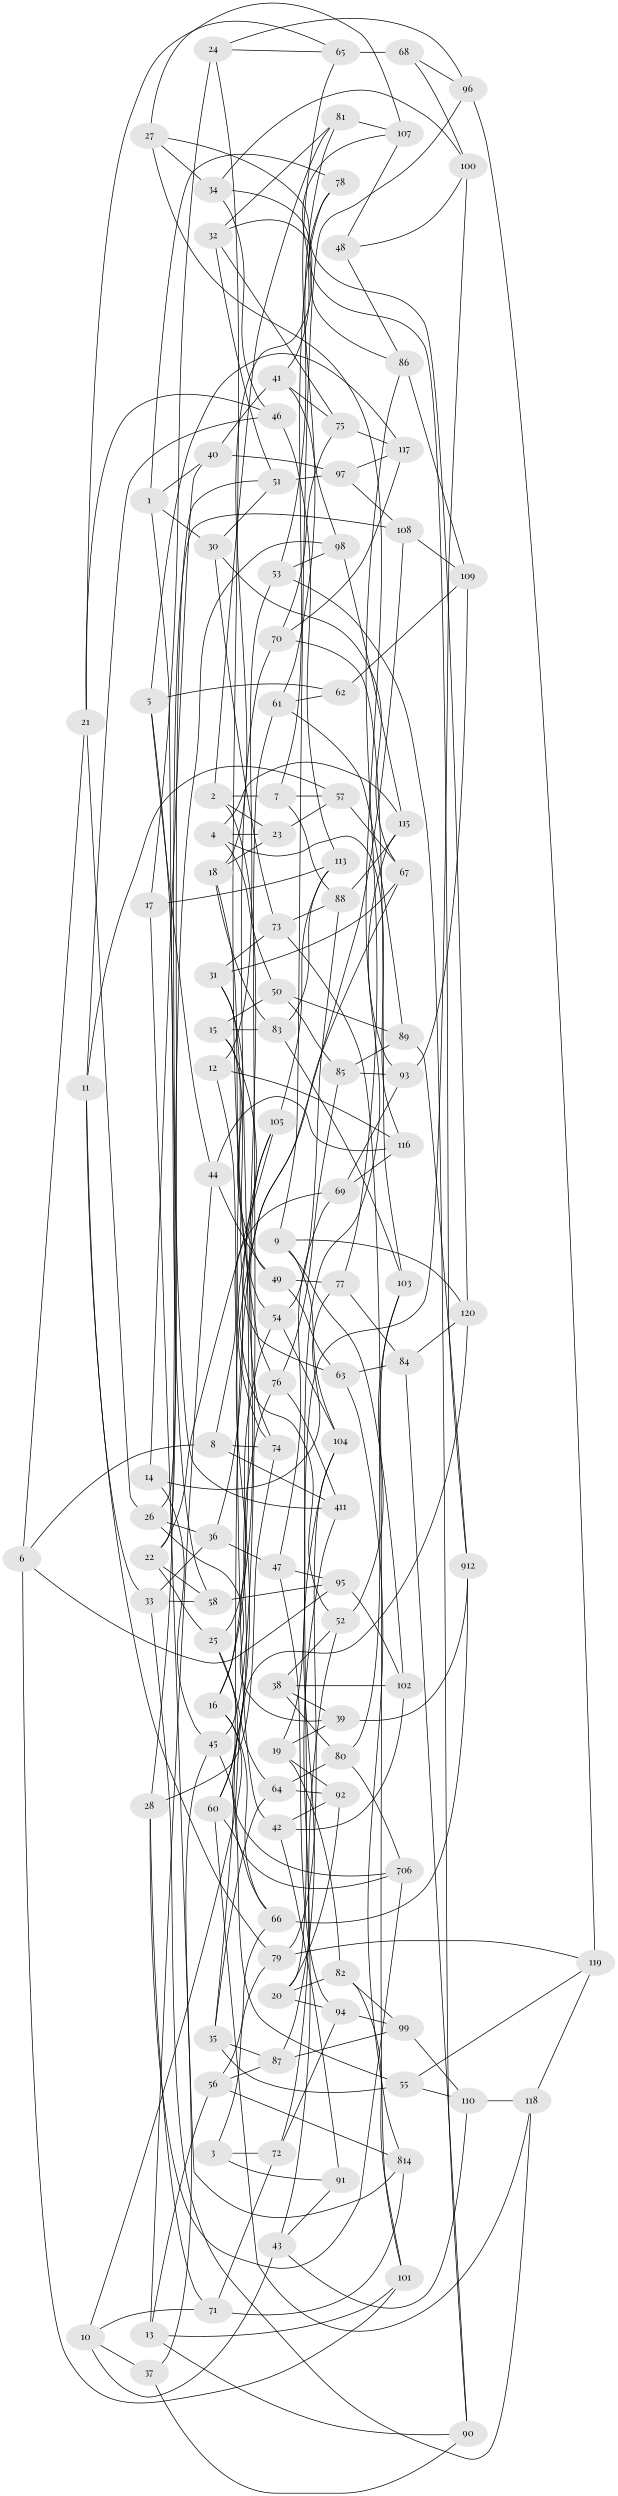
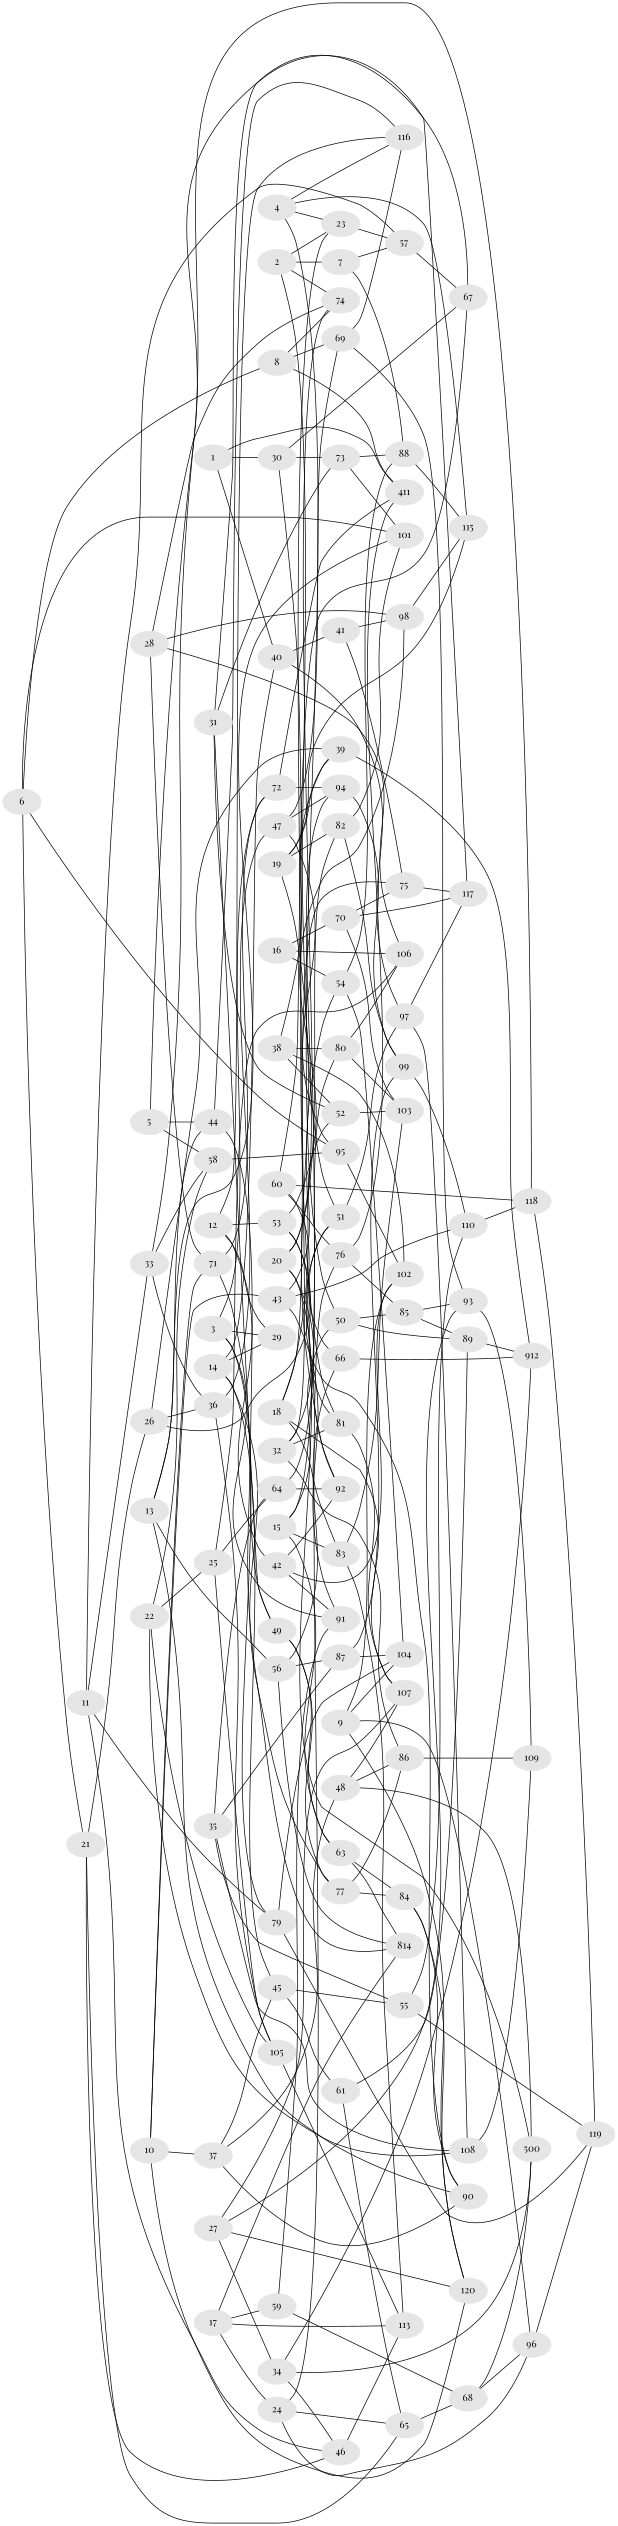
(468, 166) -> (532, 2149)
(341, 183) -> none
(341, 693) -> none
none -> (277, 1337)
(246, 1812) -> none
(404, 1871) -> (404, 954)
none -> (312, 2025)
none -> (277, 2306)
